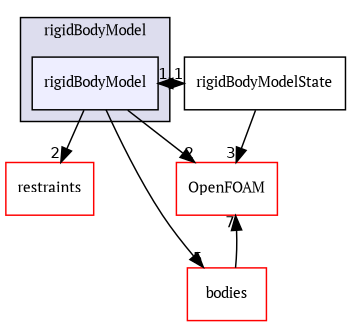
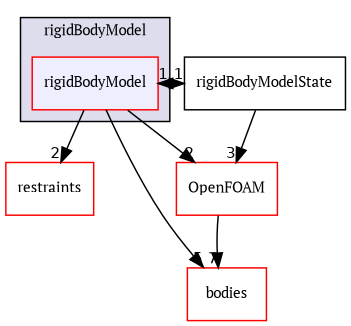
(95, 83) -> (95, 83)
(237, 249) -> (217, 234)
